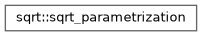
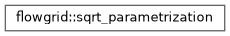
(101, 18) -> (115, 18)
